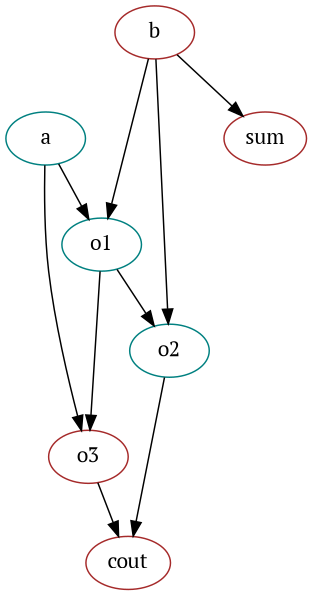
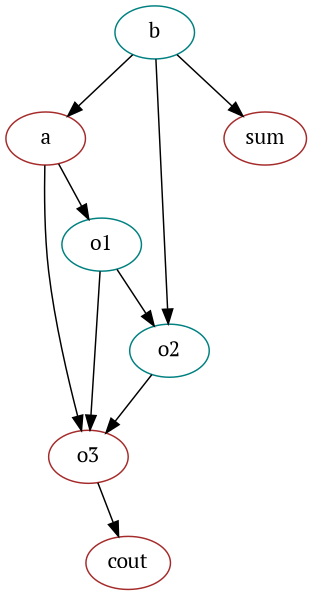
(155, 32) -> (155, 32)
(130, 131) -> (106, 80)
(46, 139) -> (46, 139)
(150, 450) -> (134, 398)
